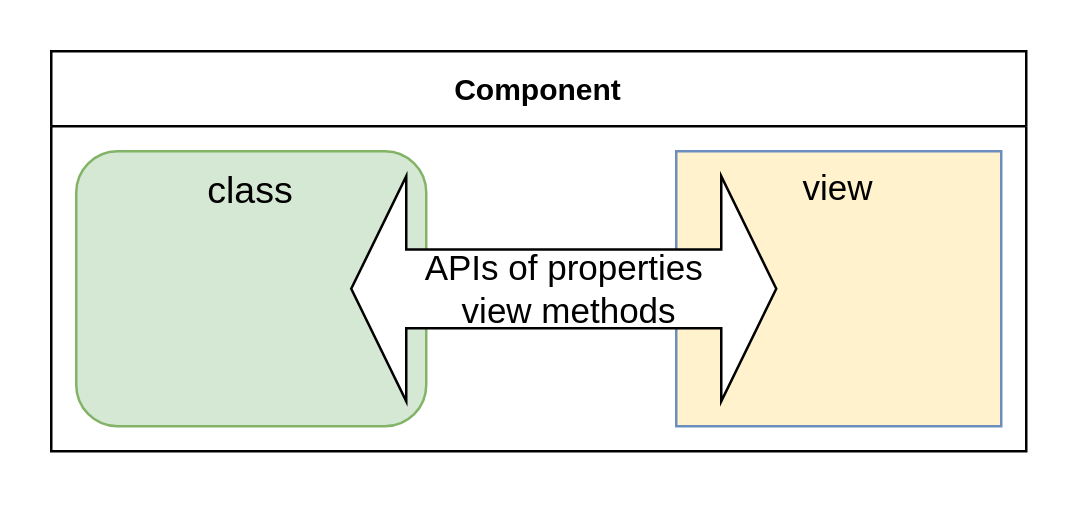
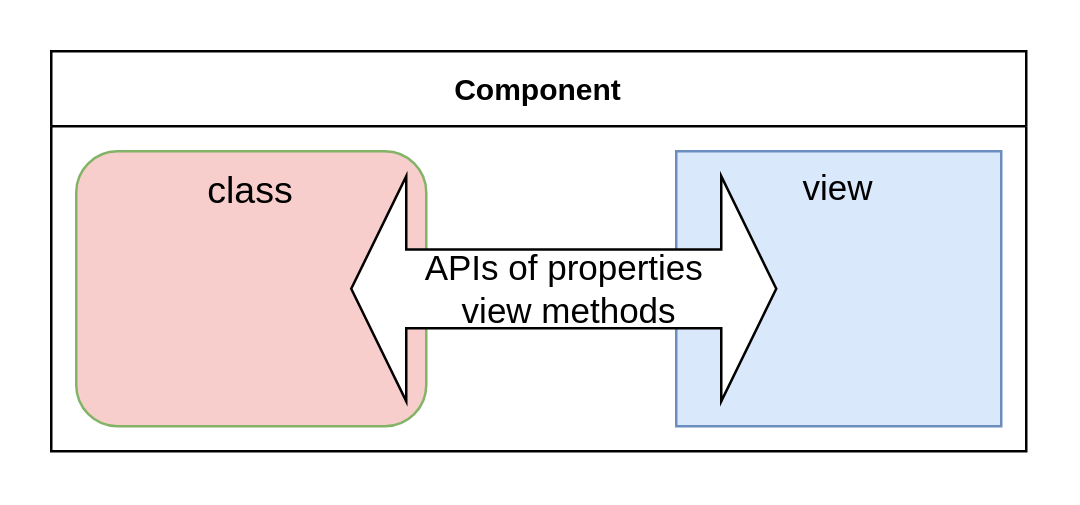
(251, 289) -> (251, 289)
(839, 289) -> (839, 289)
